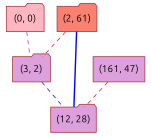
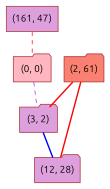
(54, 44) -> (61, 95)
(75, 69) -> (71, 120)
(53, 95) -> (48, 145)
(96, 95) -> (32, 44)
